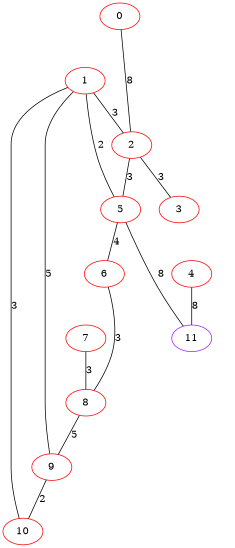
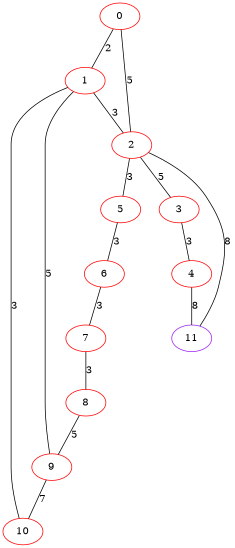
(130, 81) -> (130, 81)
(95, 147) -> (102, 49)
(161, 177) -> (161, 177)
(117, 242) -> (117, 242)
none -> (185, 242)
(152, 276) -> (221, 225)
(114, 341) -> (95, 306)
(43, 499) -> (43, 499)
